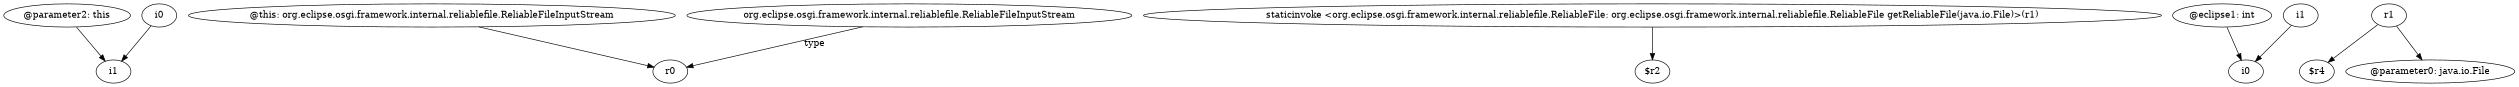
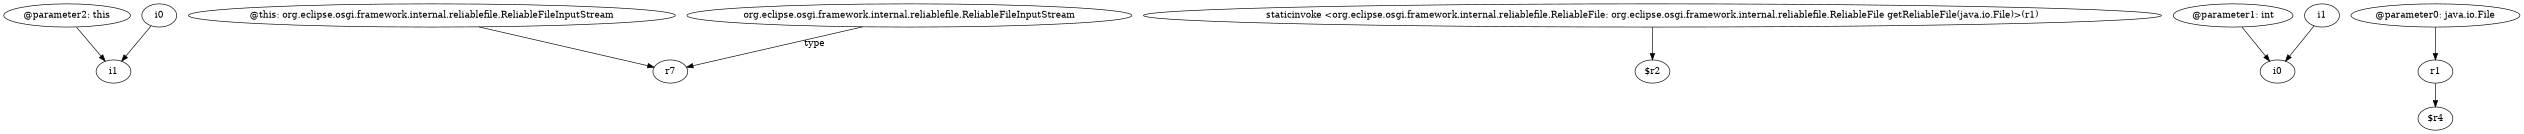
(2222, 15) -> (2233, 15)
(2407, 40) -> (2435, 40)
(670, 72) -> (670, 72)
